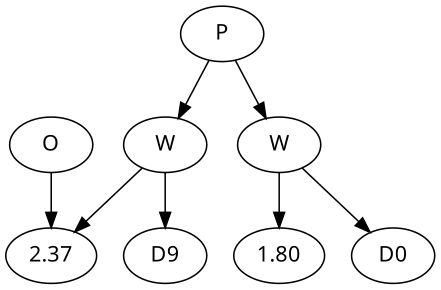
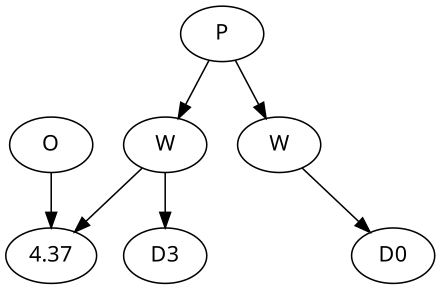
(51, 256) -> (51, 256)
(165, 256) -> (165, 256)
(279, 256) -> none
